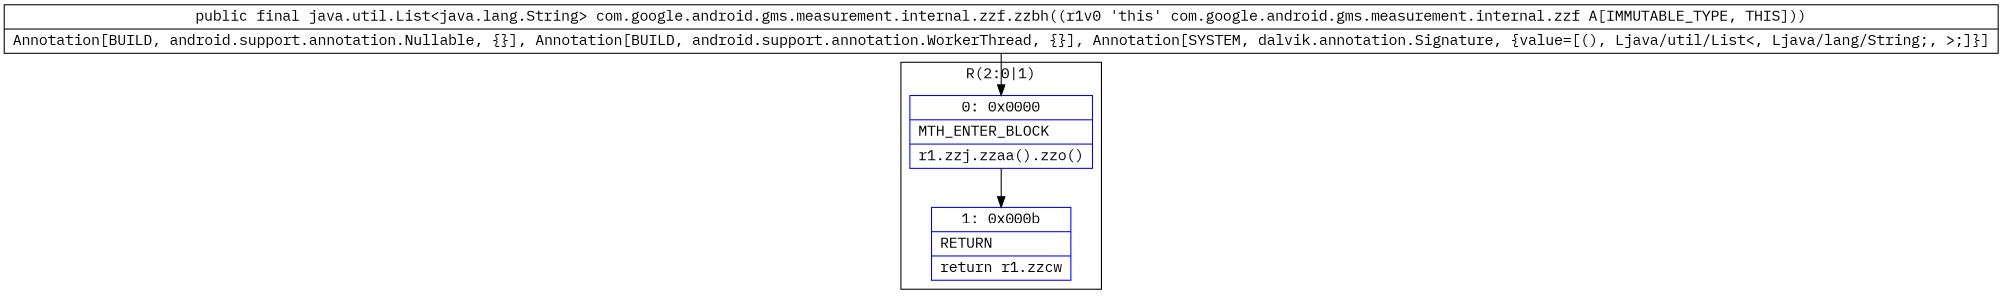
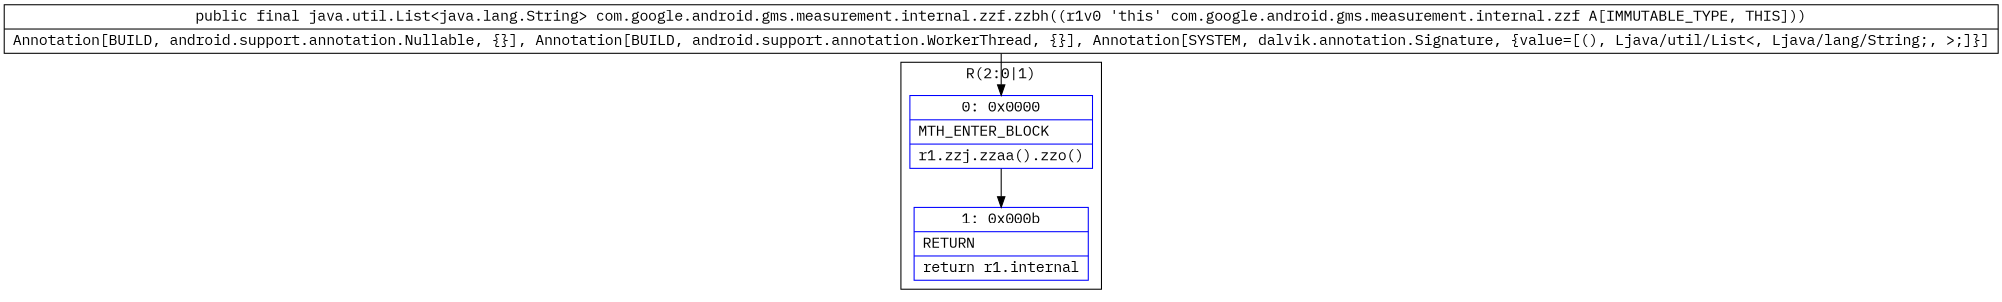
(1001, 268) -> (1001, 268)
